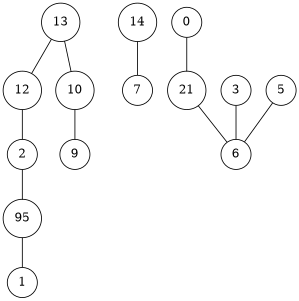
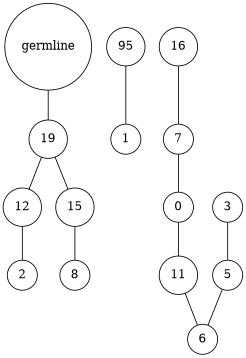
(61, 22) -> (48, 139)
(138, 22) -> (178, 47)
none -> (48, 47)
(75, 90) -> (75, 207)
(187, 90) -> (178, 275)
(236, 122) -> (228, 241)
(75, 154) -> (75, 275)
none -> (178, 173)
(22, 185) -> none
